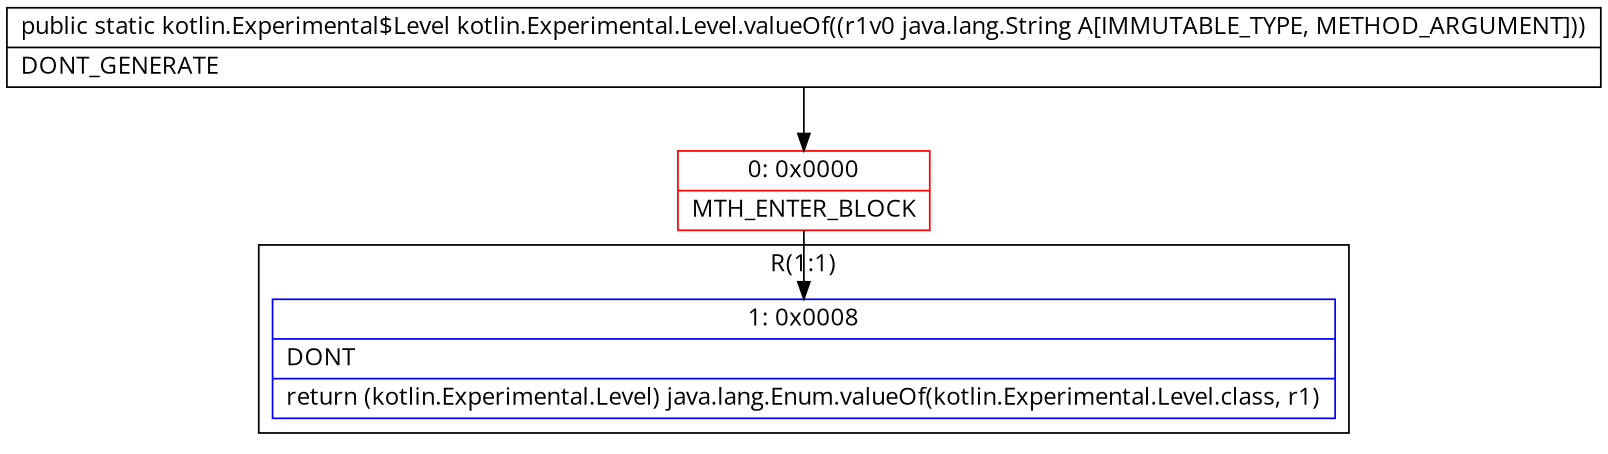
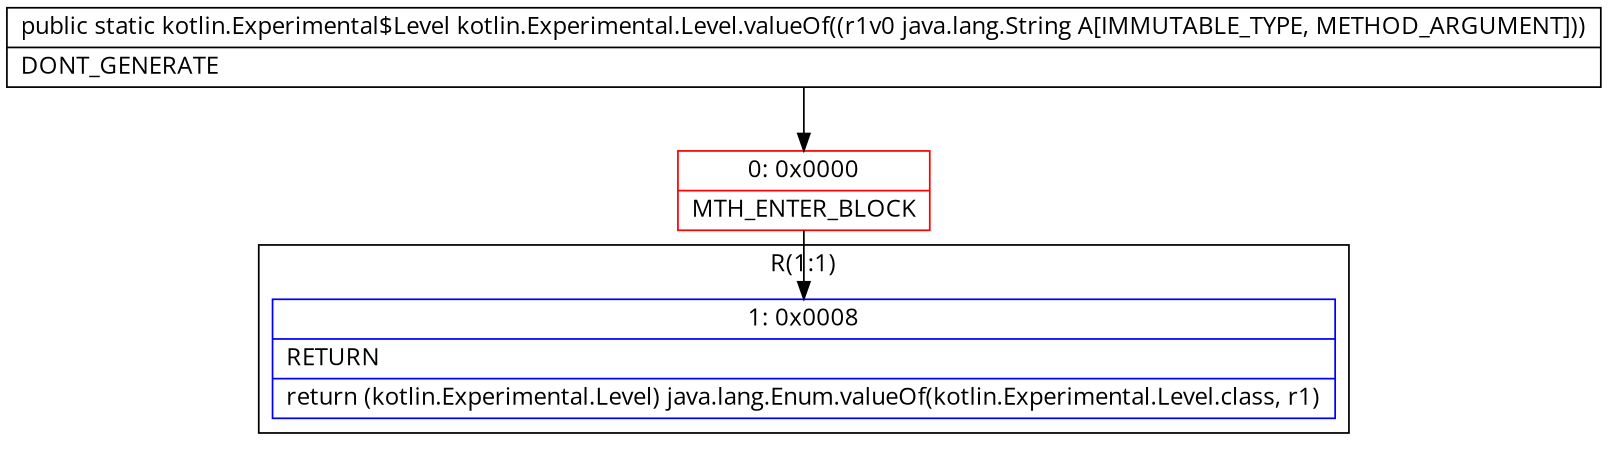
(321, 358) -> (334, 358)
